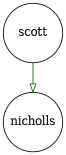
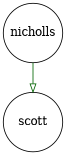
(33, 73) -> (33, 73)
